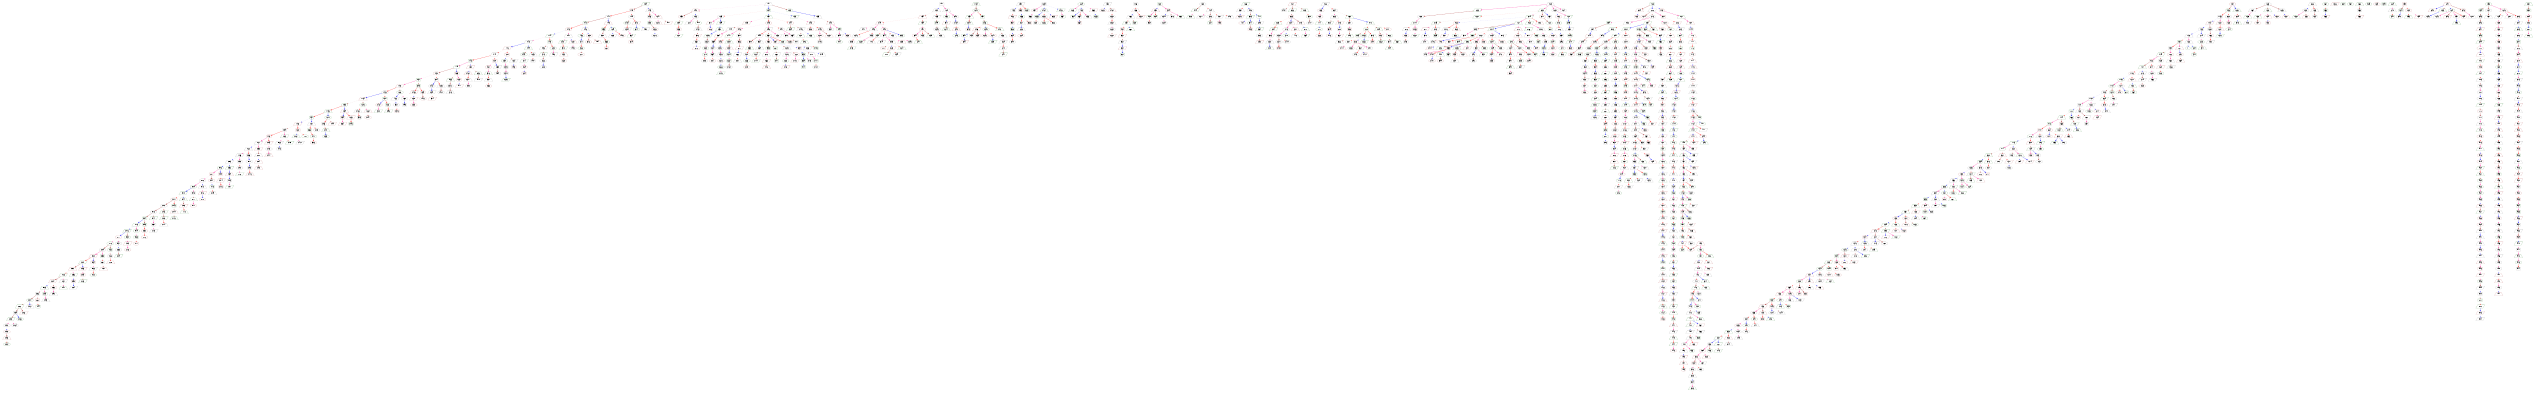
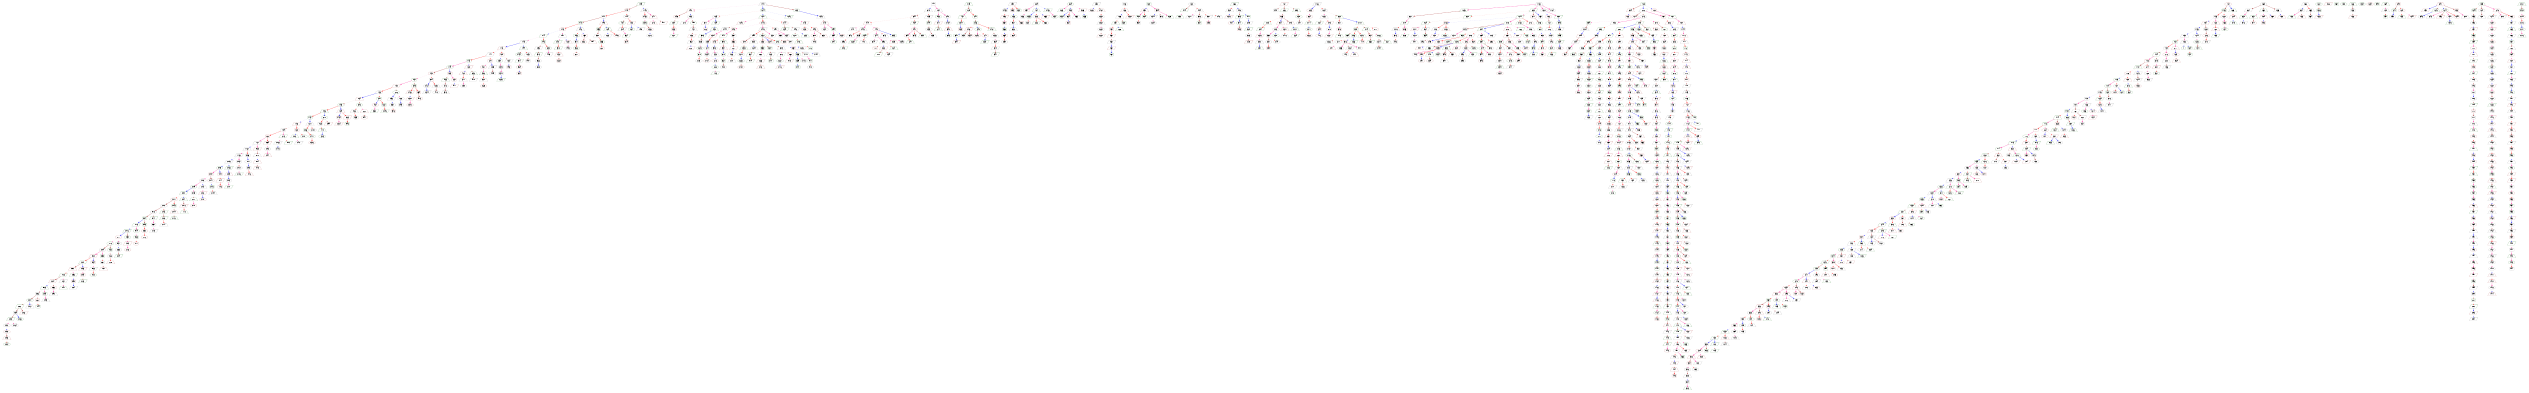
(432, 99) -> none
(1686, 247) -> (1678, 246)
